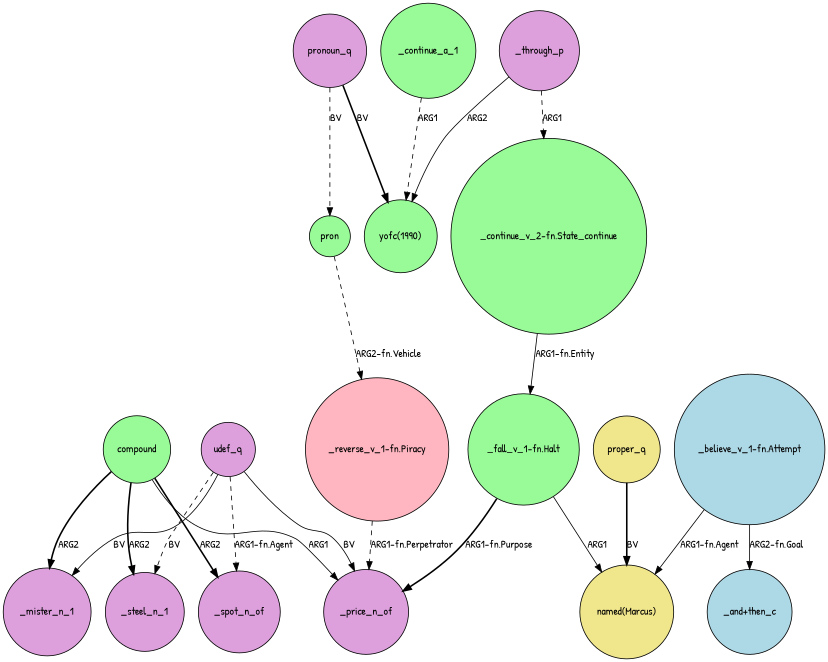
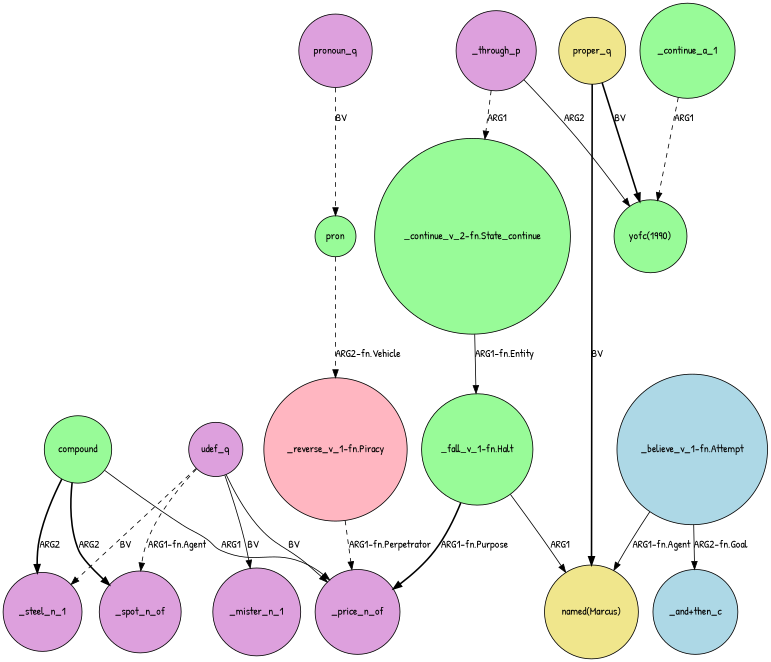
(364, 140) -> (620, 138)
(75, 512) -> none
